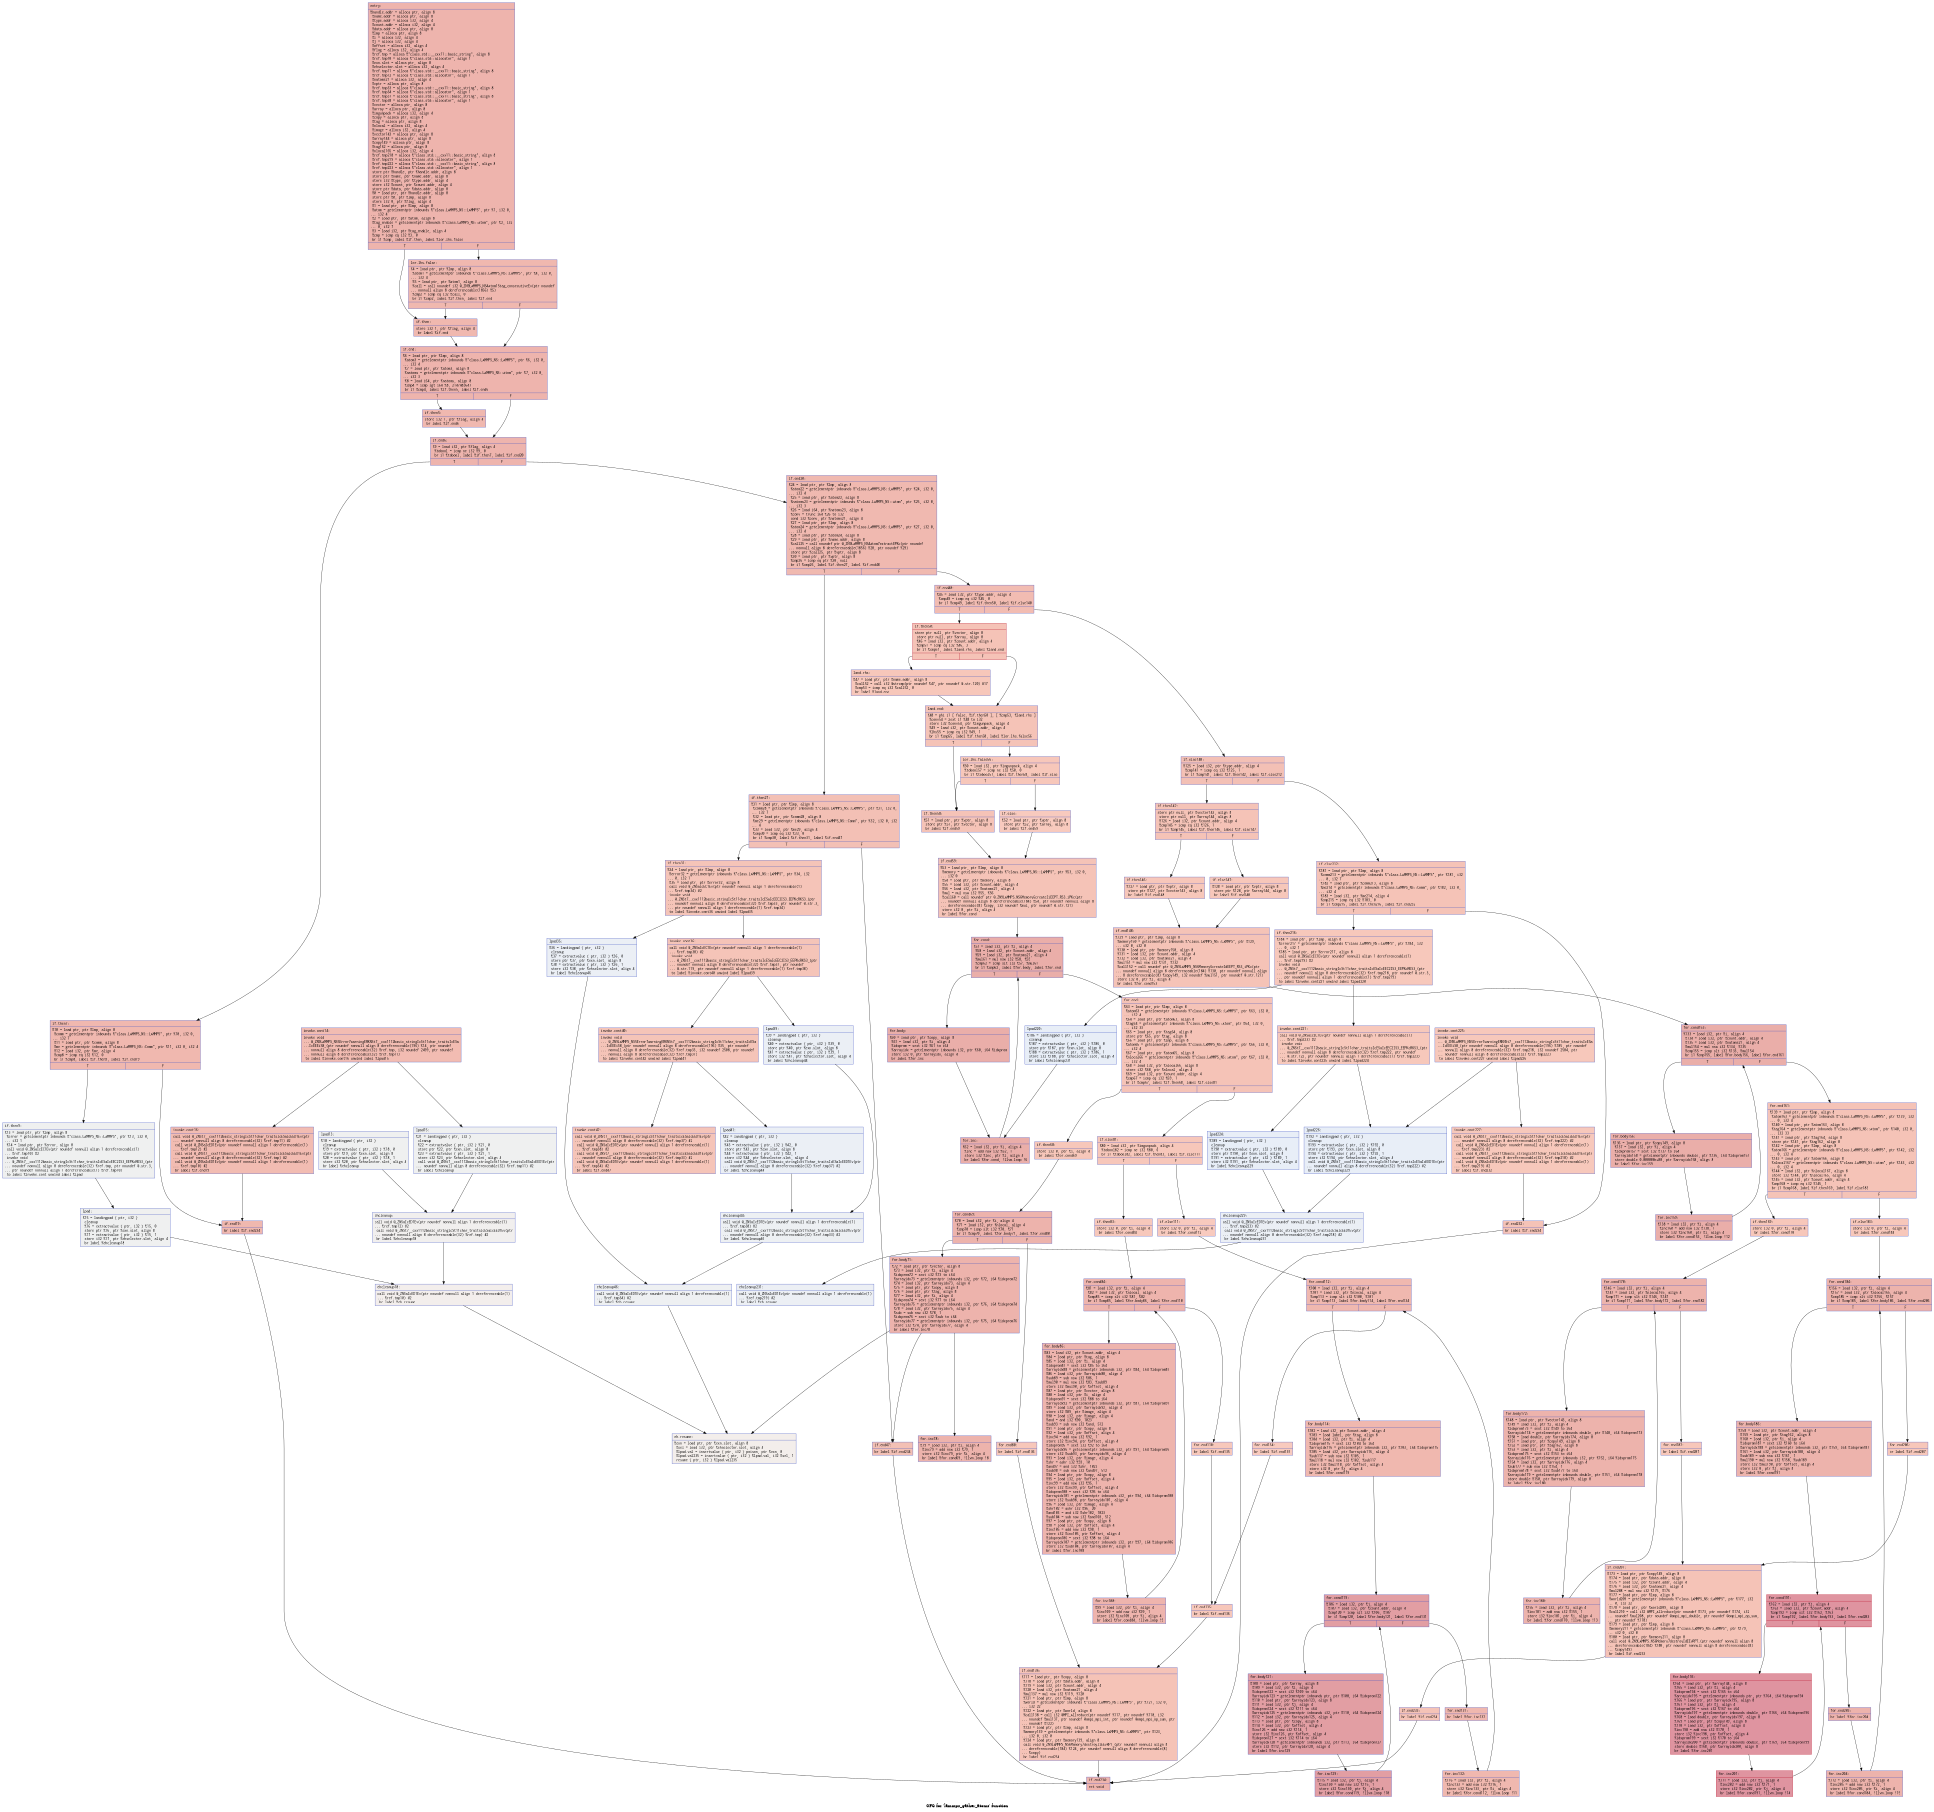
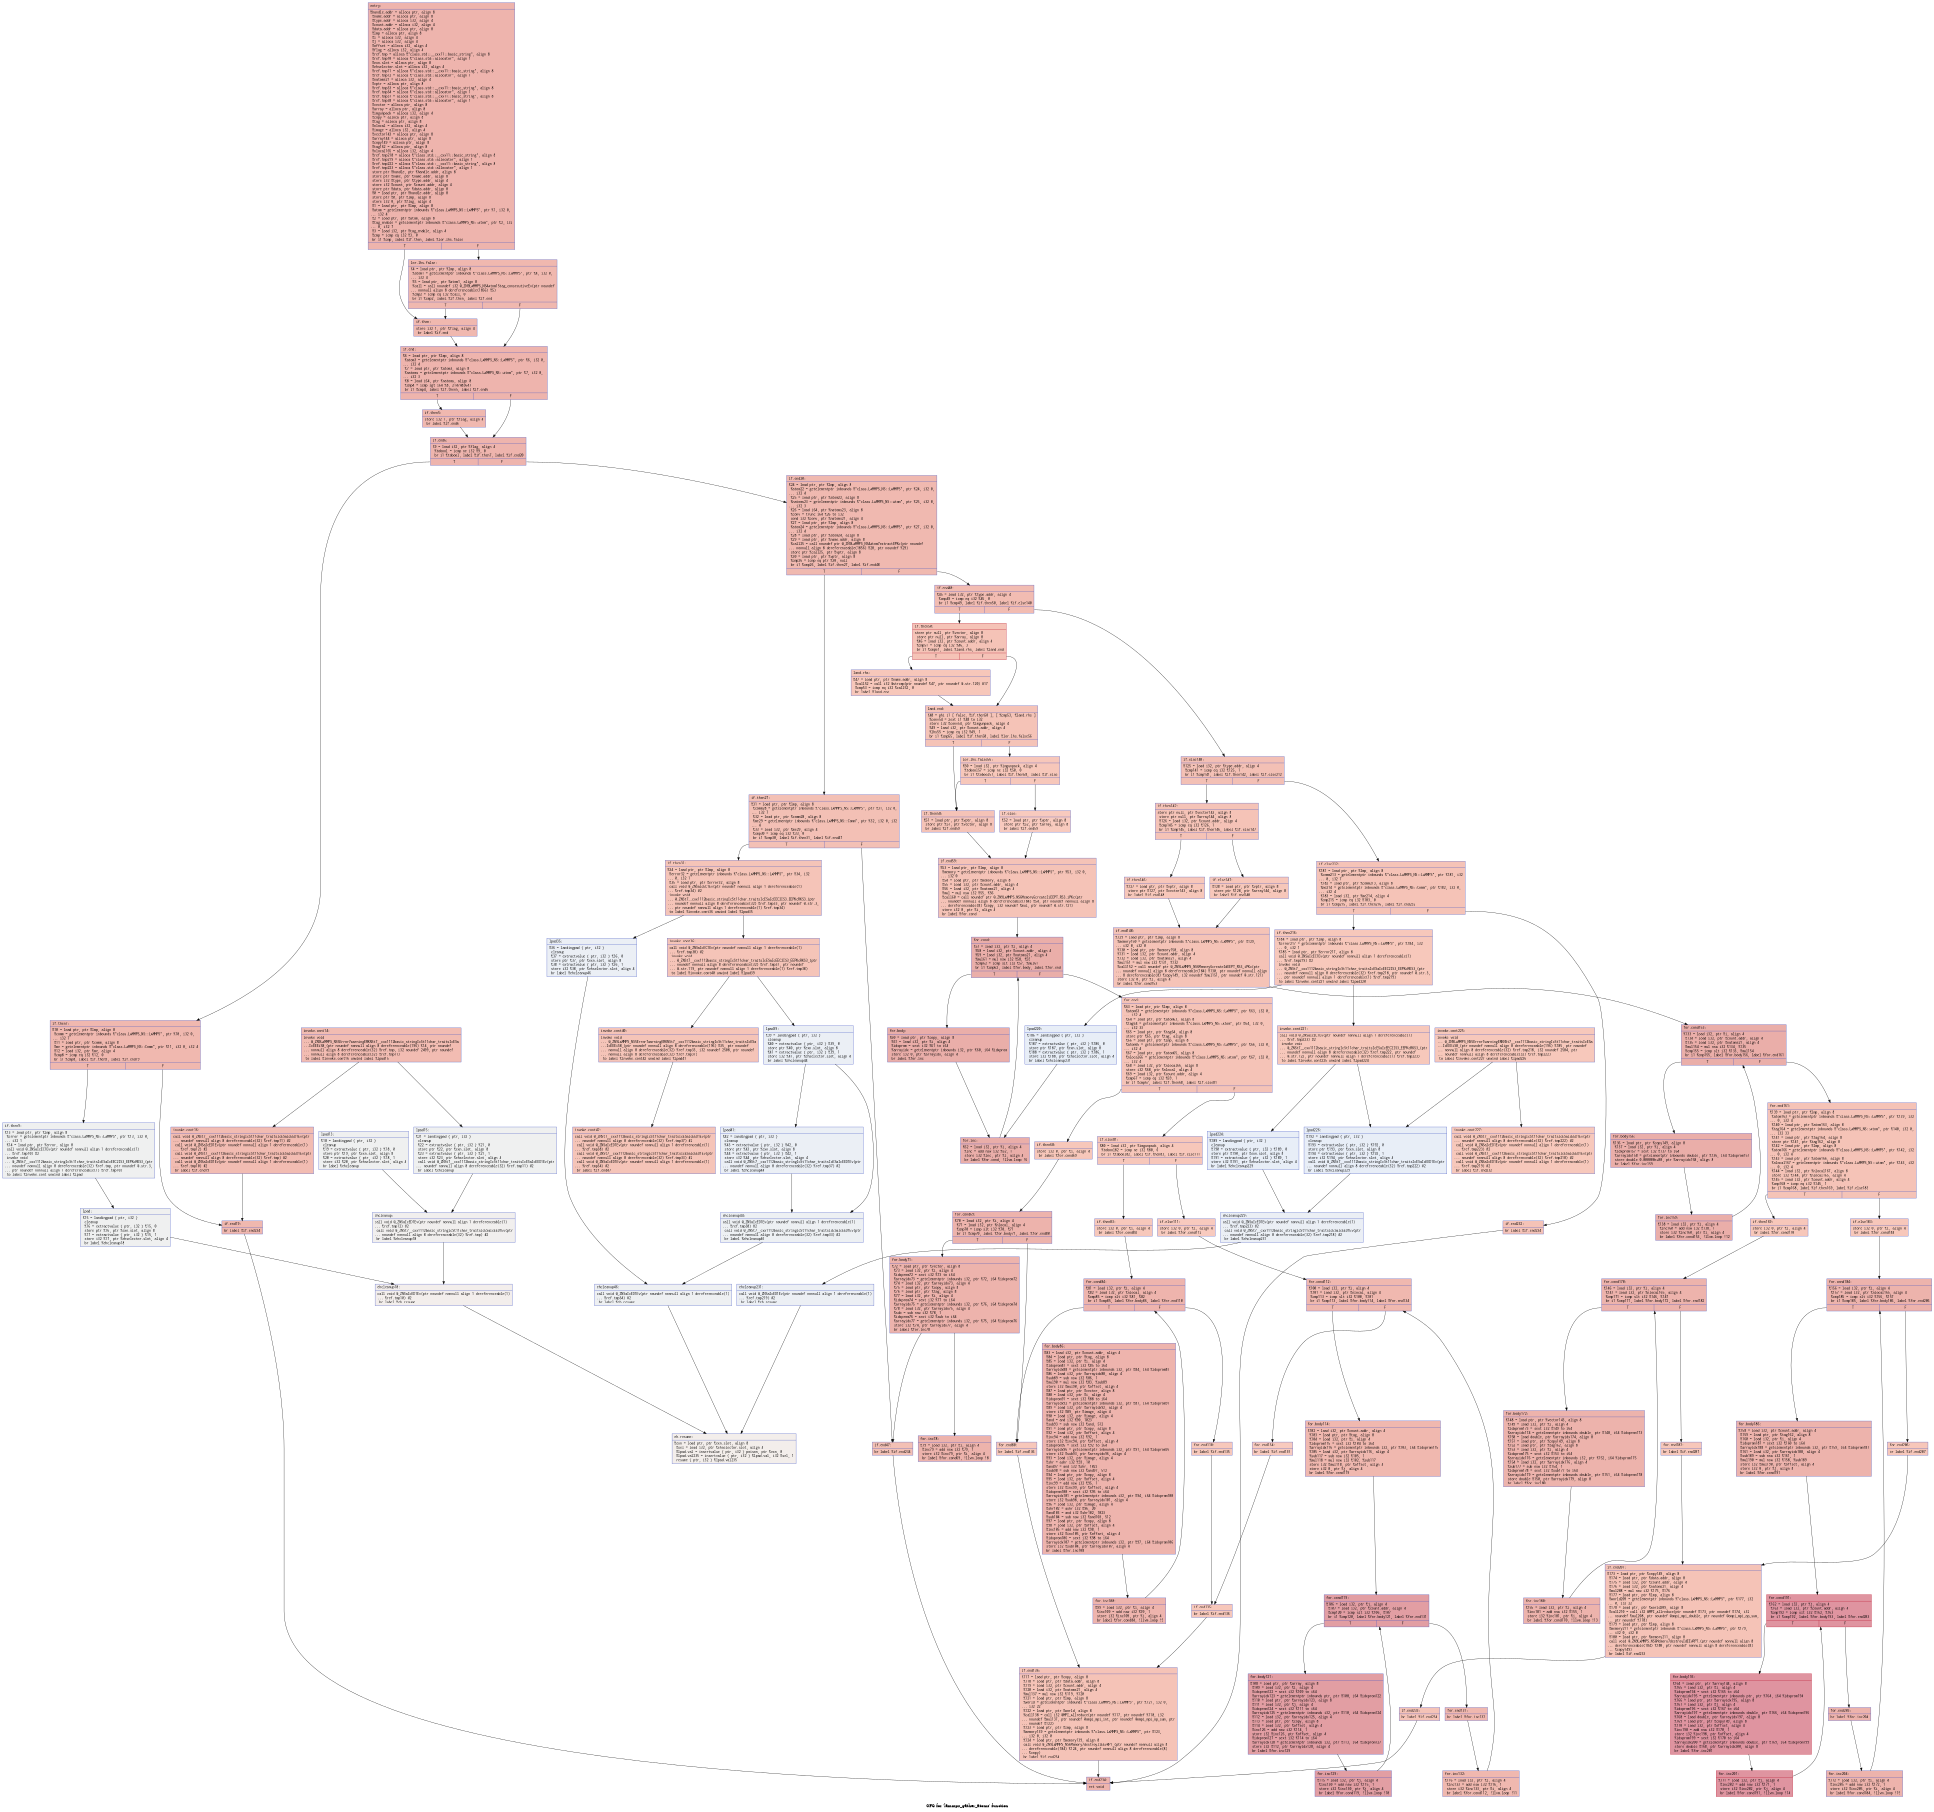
(731, 1094) -> (801, 1094)
(1523, 1196) -> none
(1109, 1326) -> (1029, 1360)
(820, 1379) -> (771, 1368)
(1343, 1435) -> (1341, 1435)
